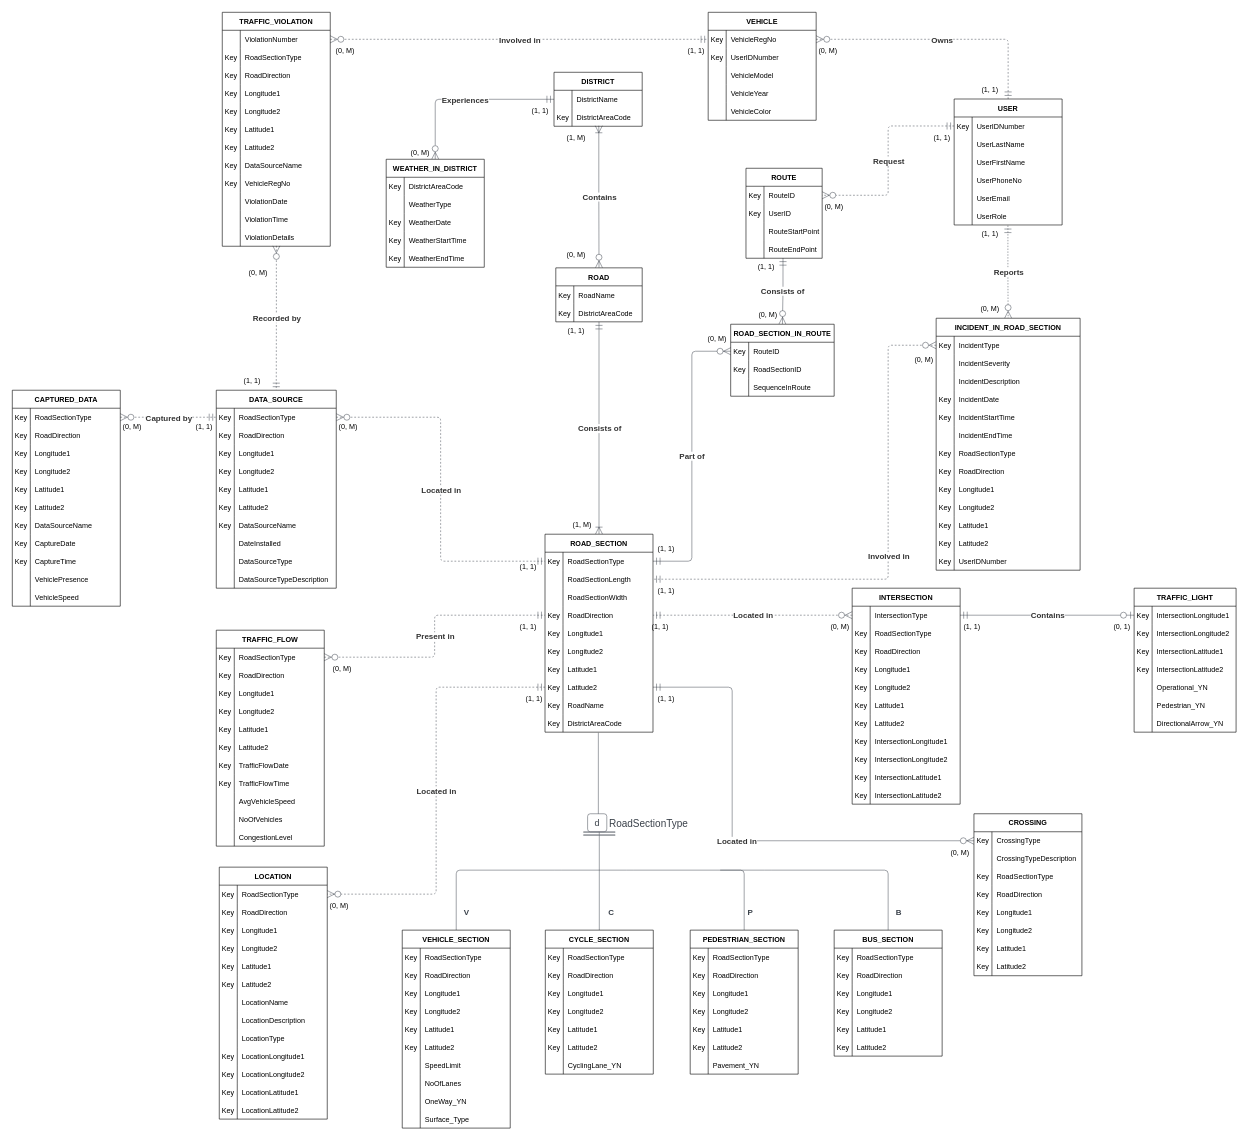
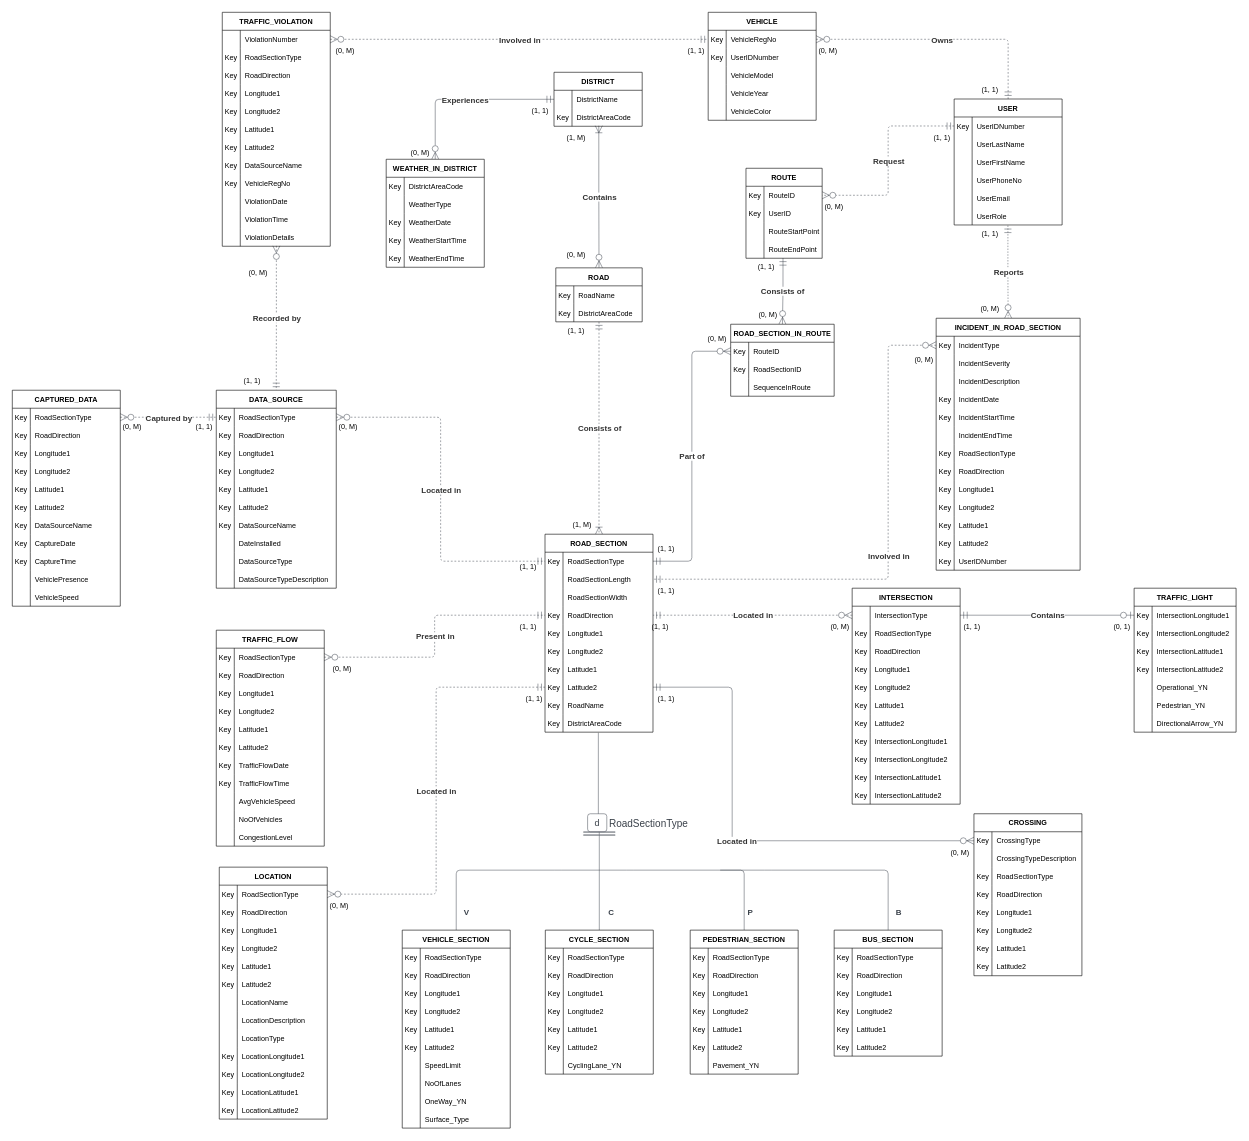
(599, 373) -> (599, 373)
